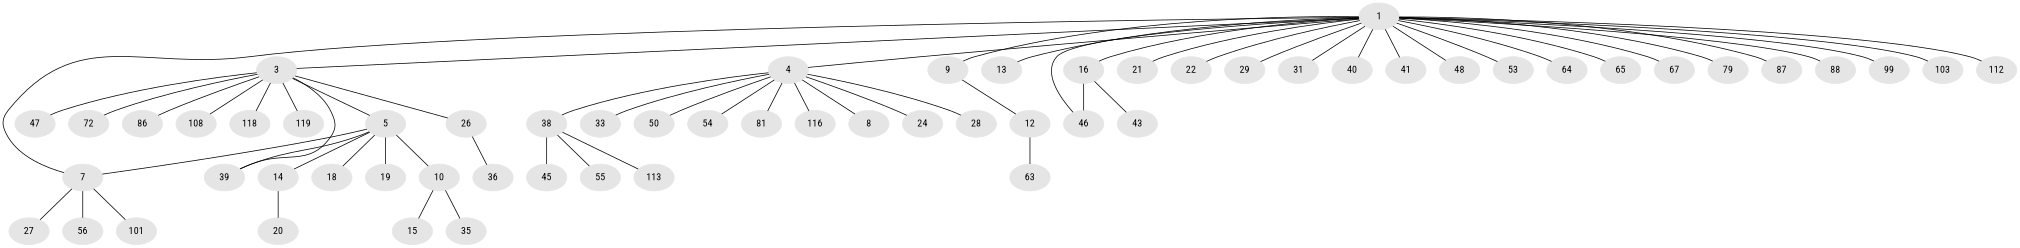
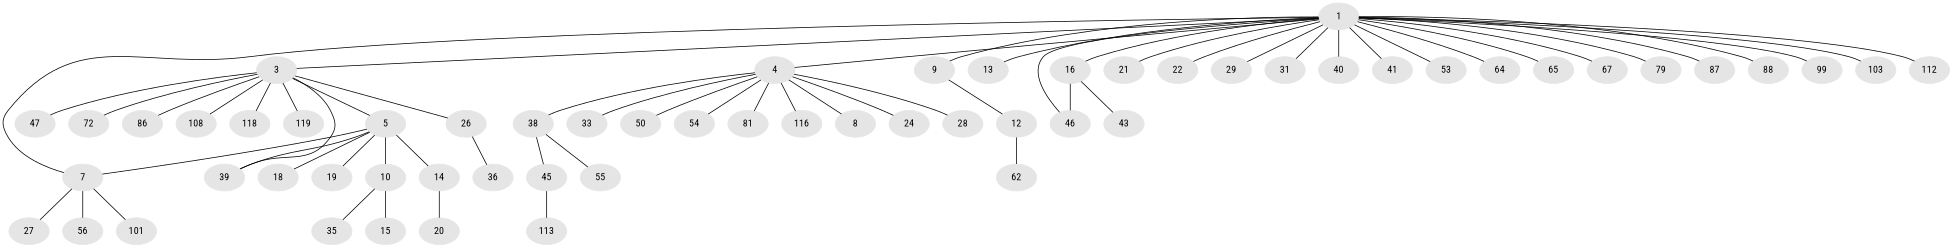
(1460, 70) -> none
(600, 151) -> (547, 204)
(1030, 178) -> (1017, 178)
